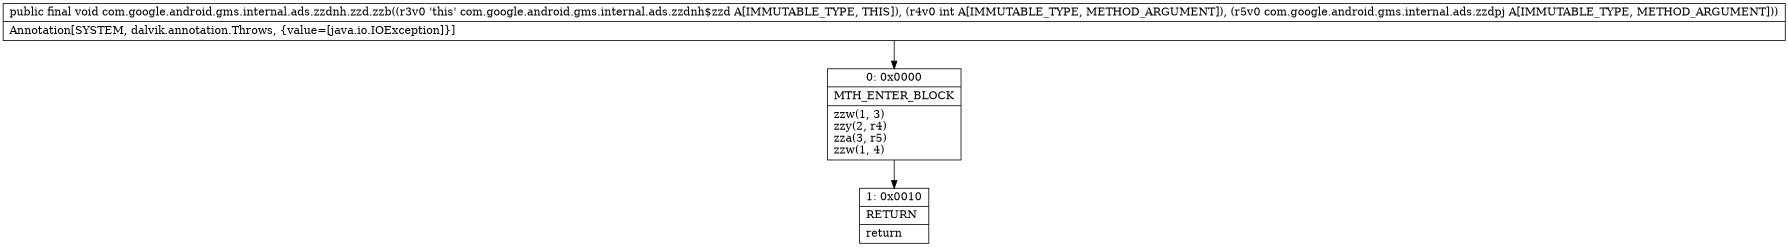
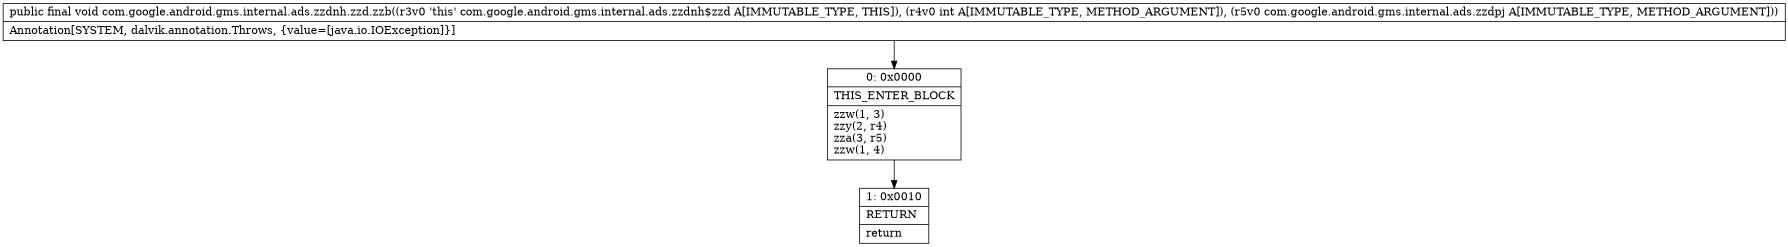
(894, 96) -> (894, 96)
